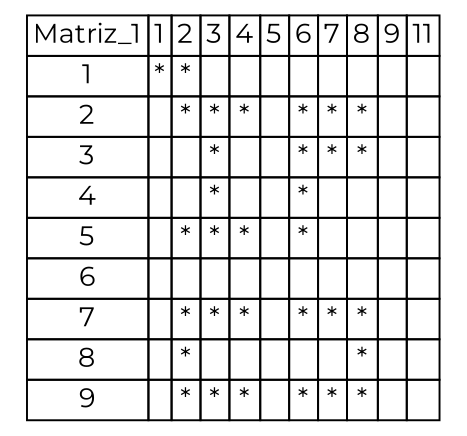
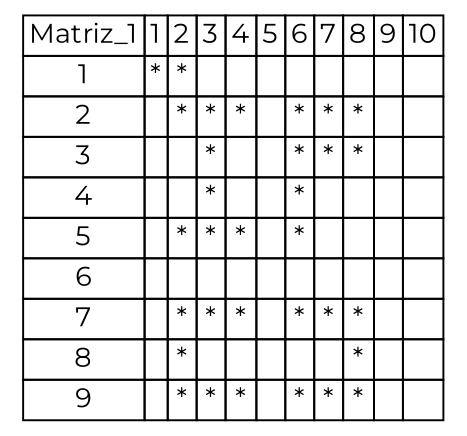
(423, 35) -> (423, 35)
